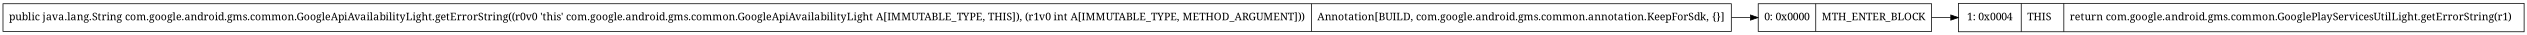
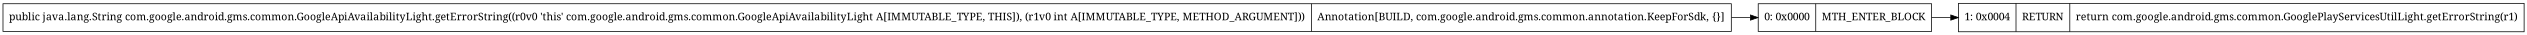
(2040, 17) -> (2043, 17)
